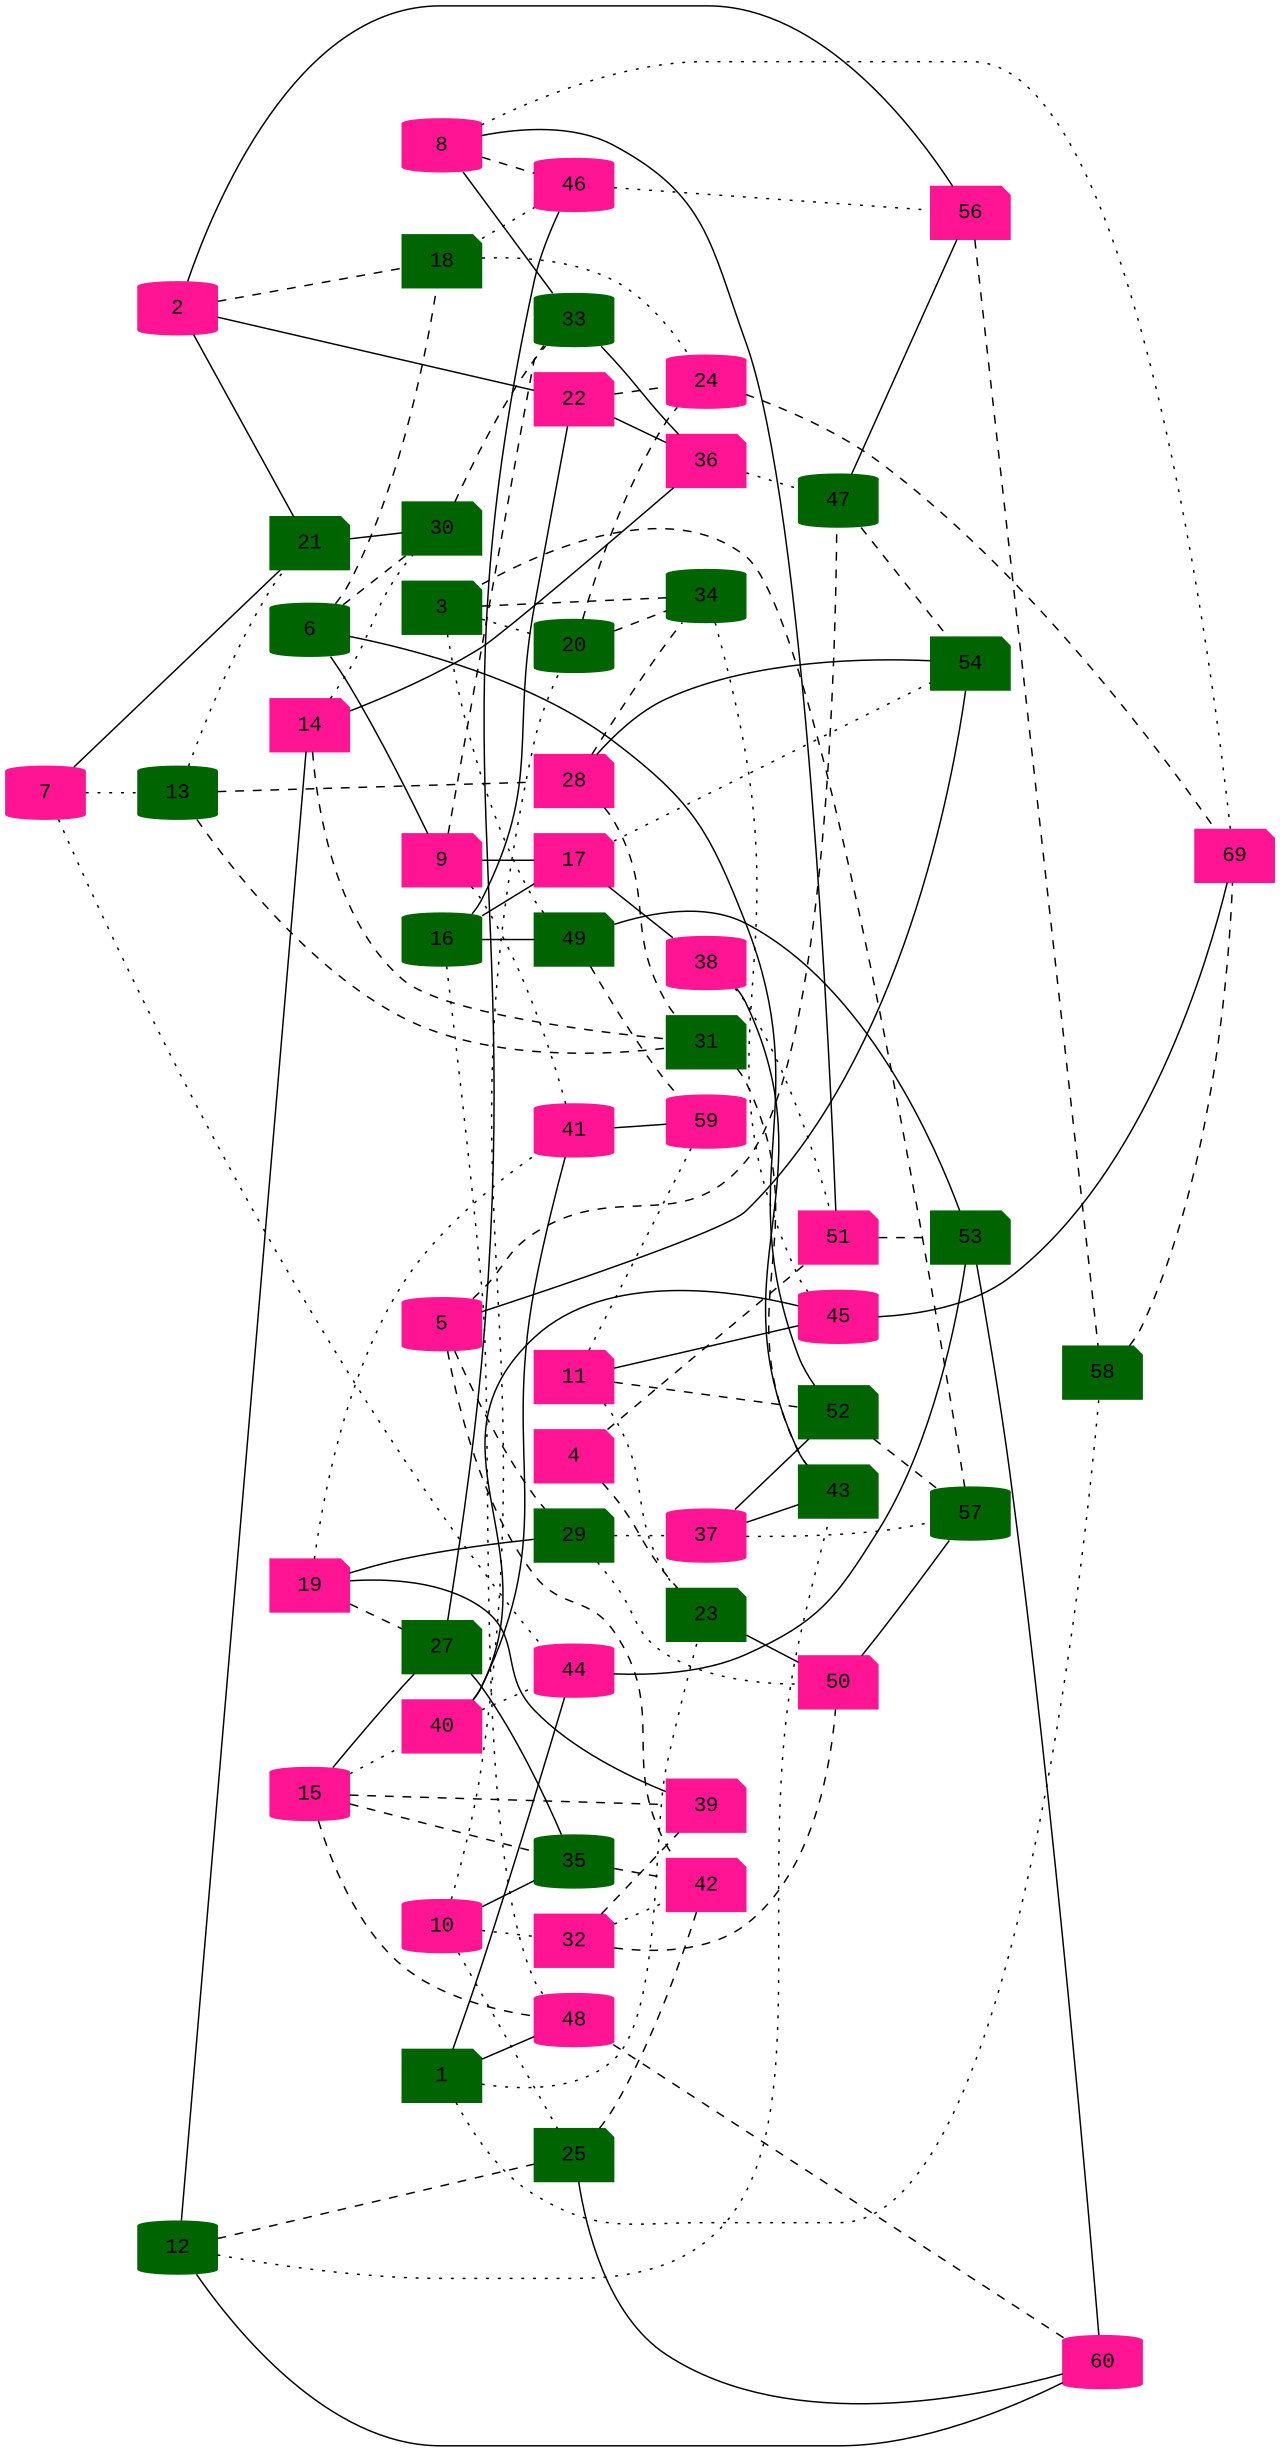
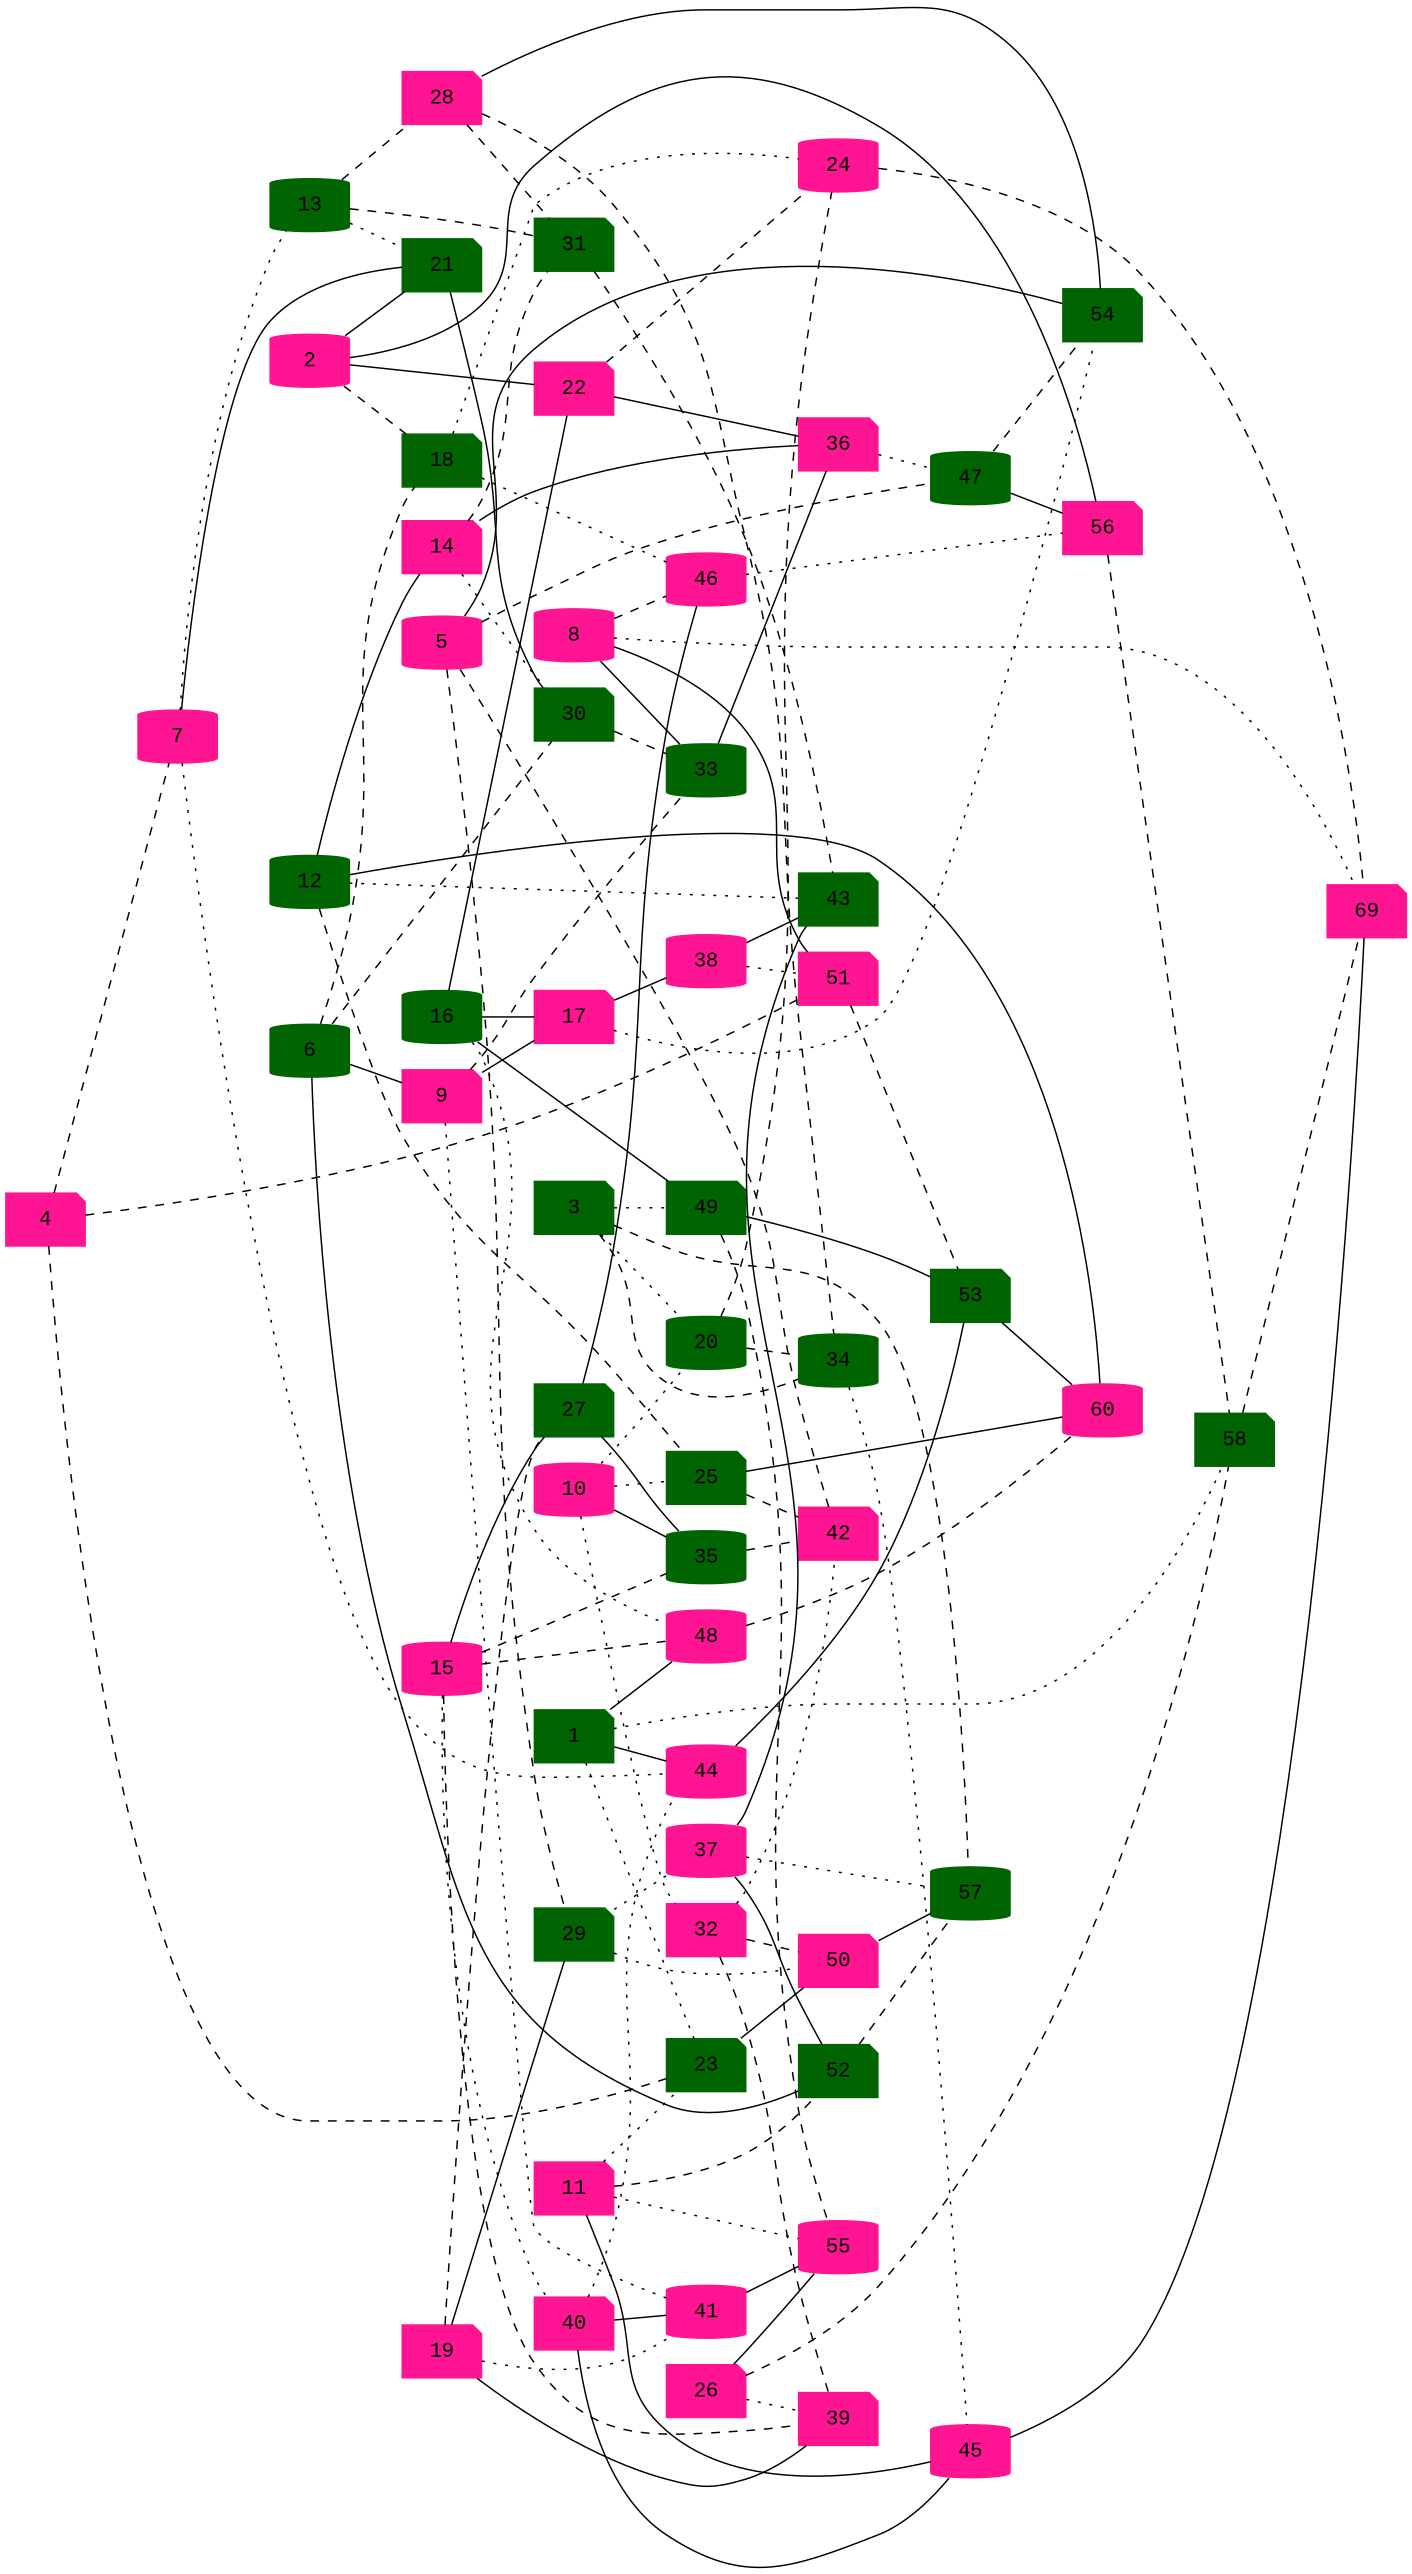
none -> (112, 978)
(706, 1122) -> (838, 2247)
none -> (706, 2391)
